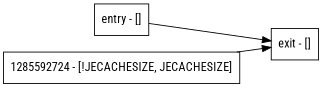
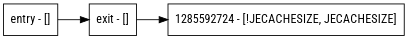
(250, 50) -> (148, 20)
